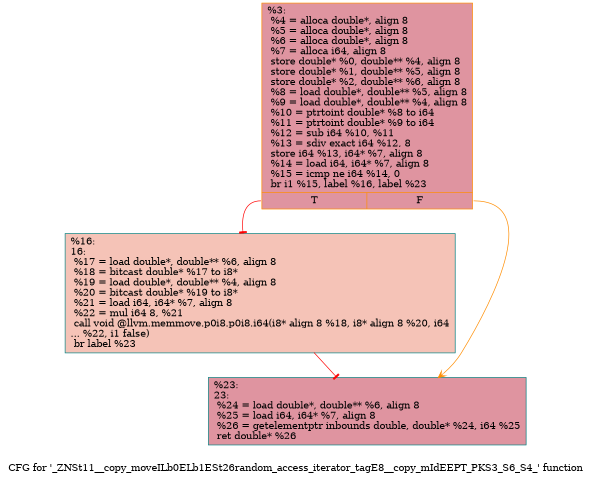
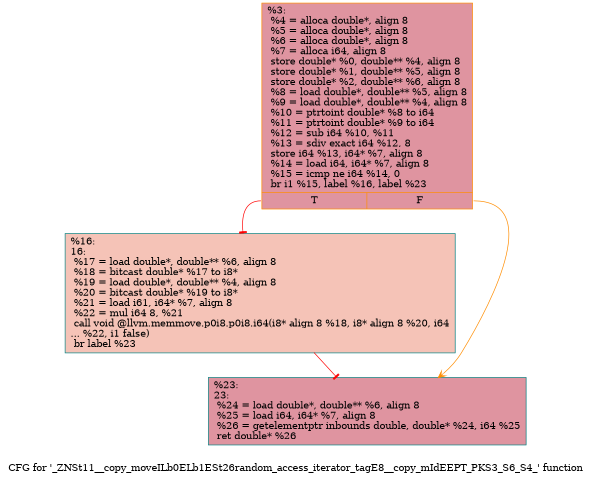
(152, 303) -> (152, 303)
